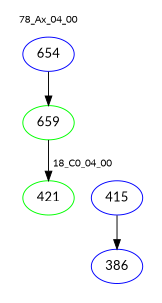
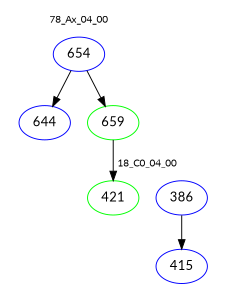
none -> (45, 123)
(117, 227) -> (182, 227)
